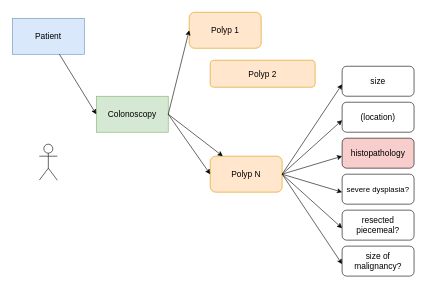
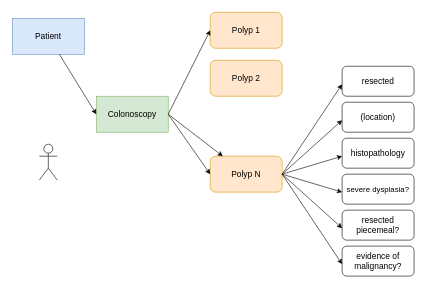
(225, 30) -> (246, 30)
(263, 74) -> (246, 78)
(378, 81) -> (378, 81)
(378, 153) -> (378, 153)
(378, 261) -> (378, 261)
